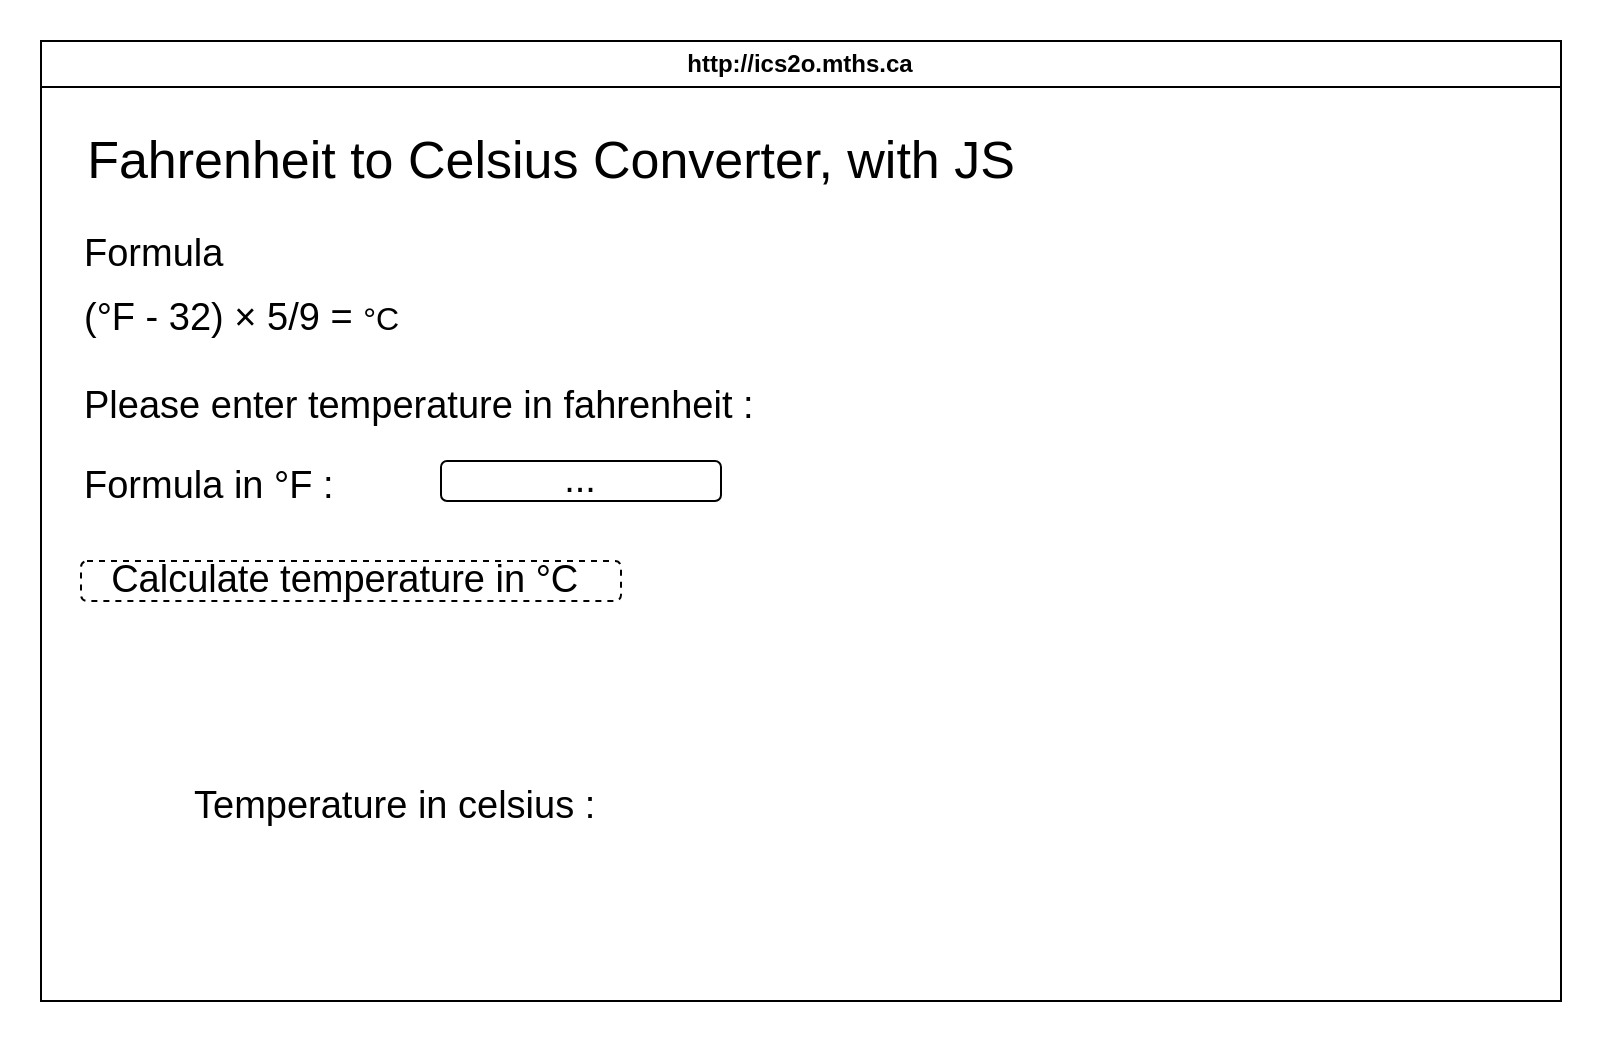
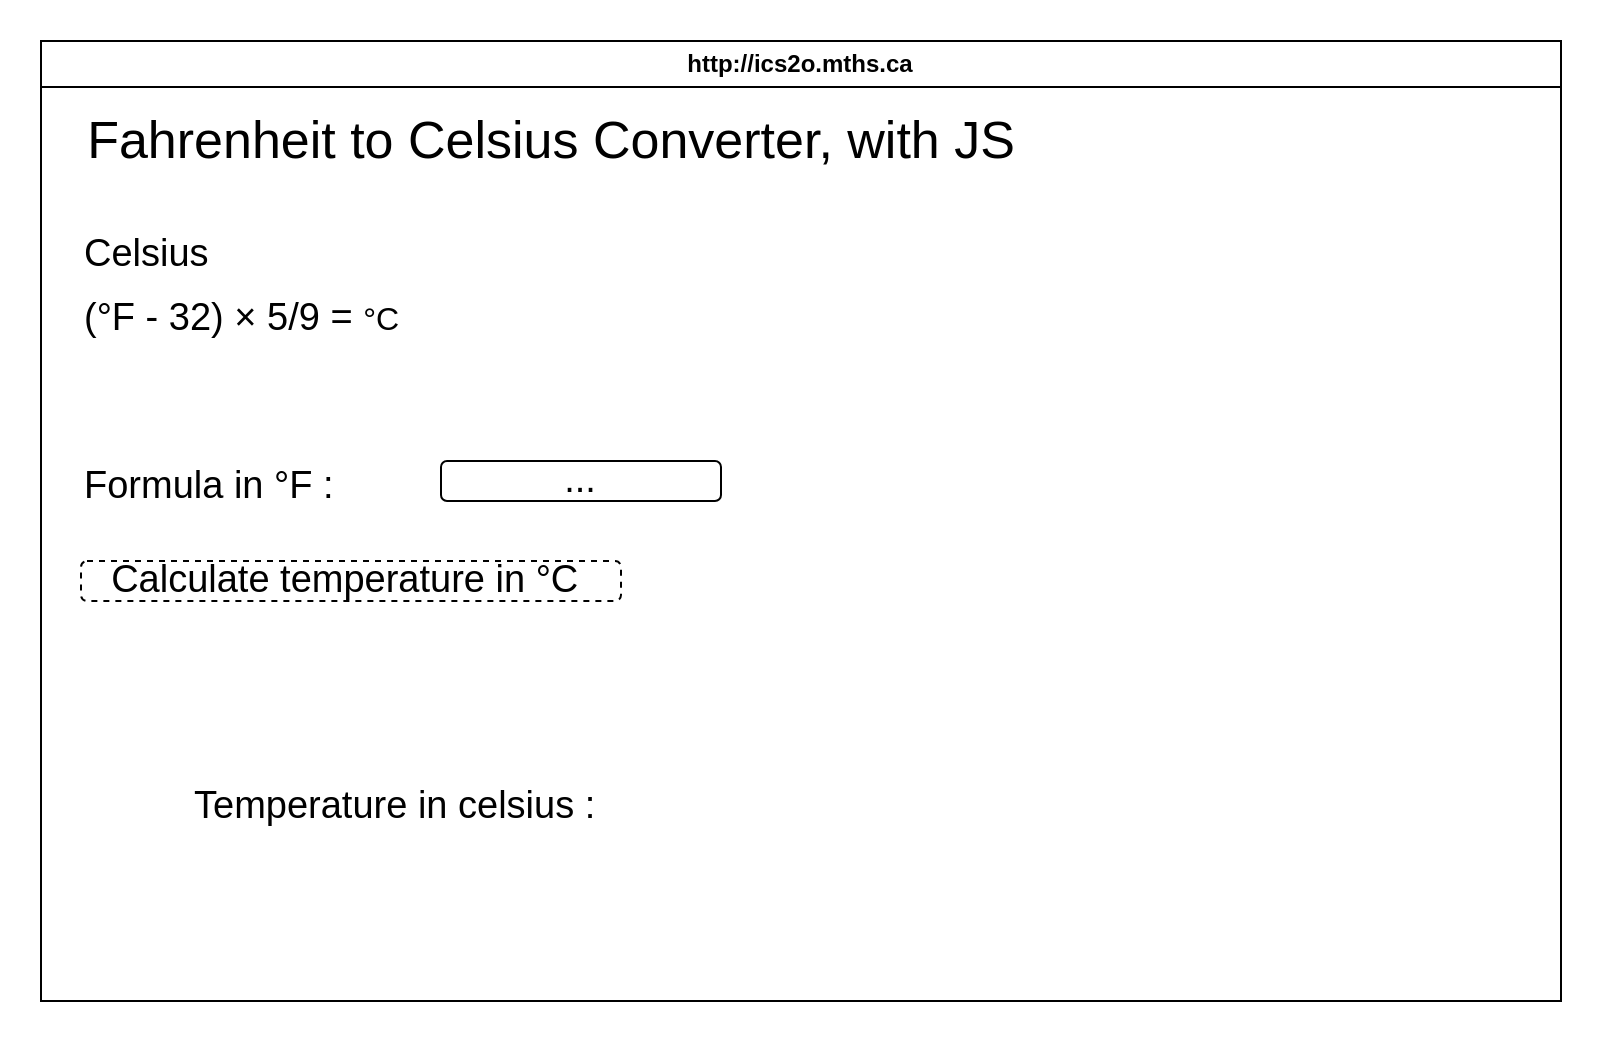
(551, 161) -> (551, 141)
(349, 281) -> (349, 281)
(441, 401) -> none
